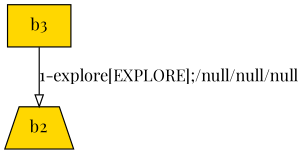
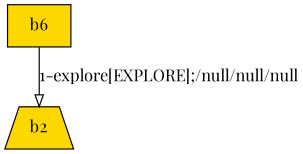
(39, 26) -> (39, 26)
